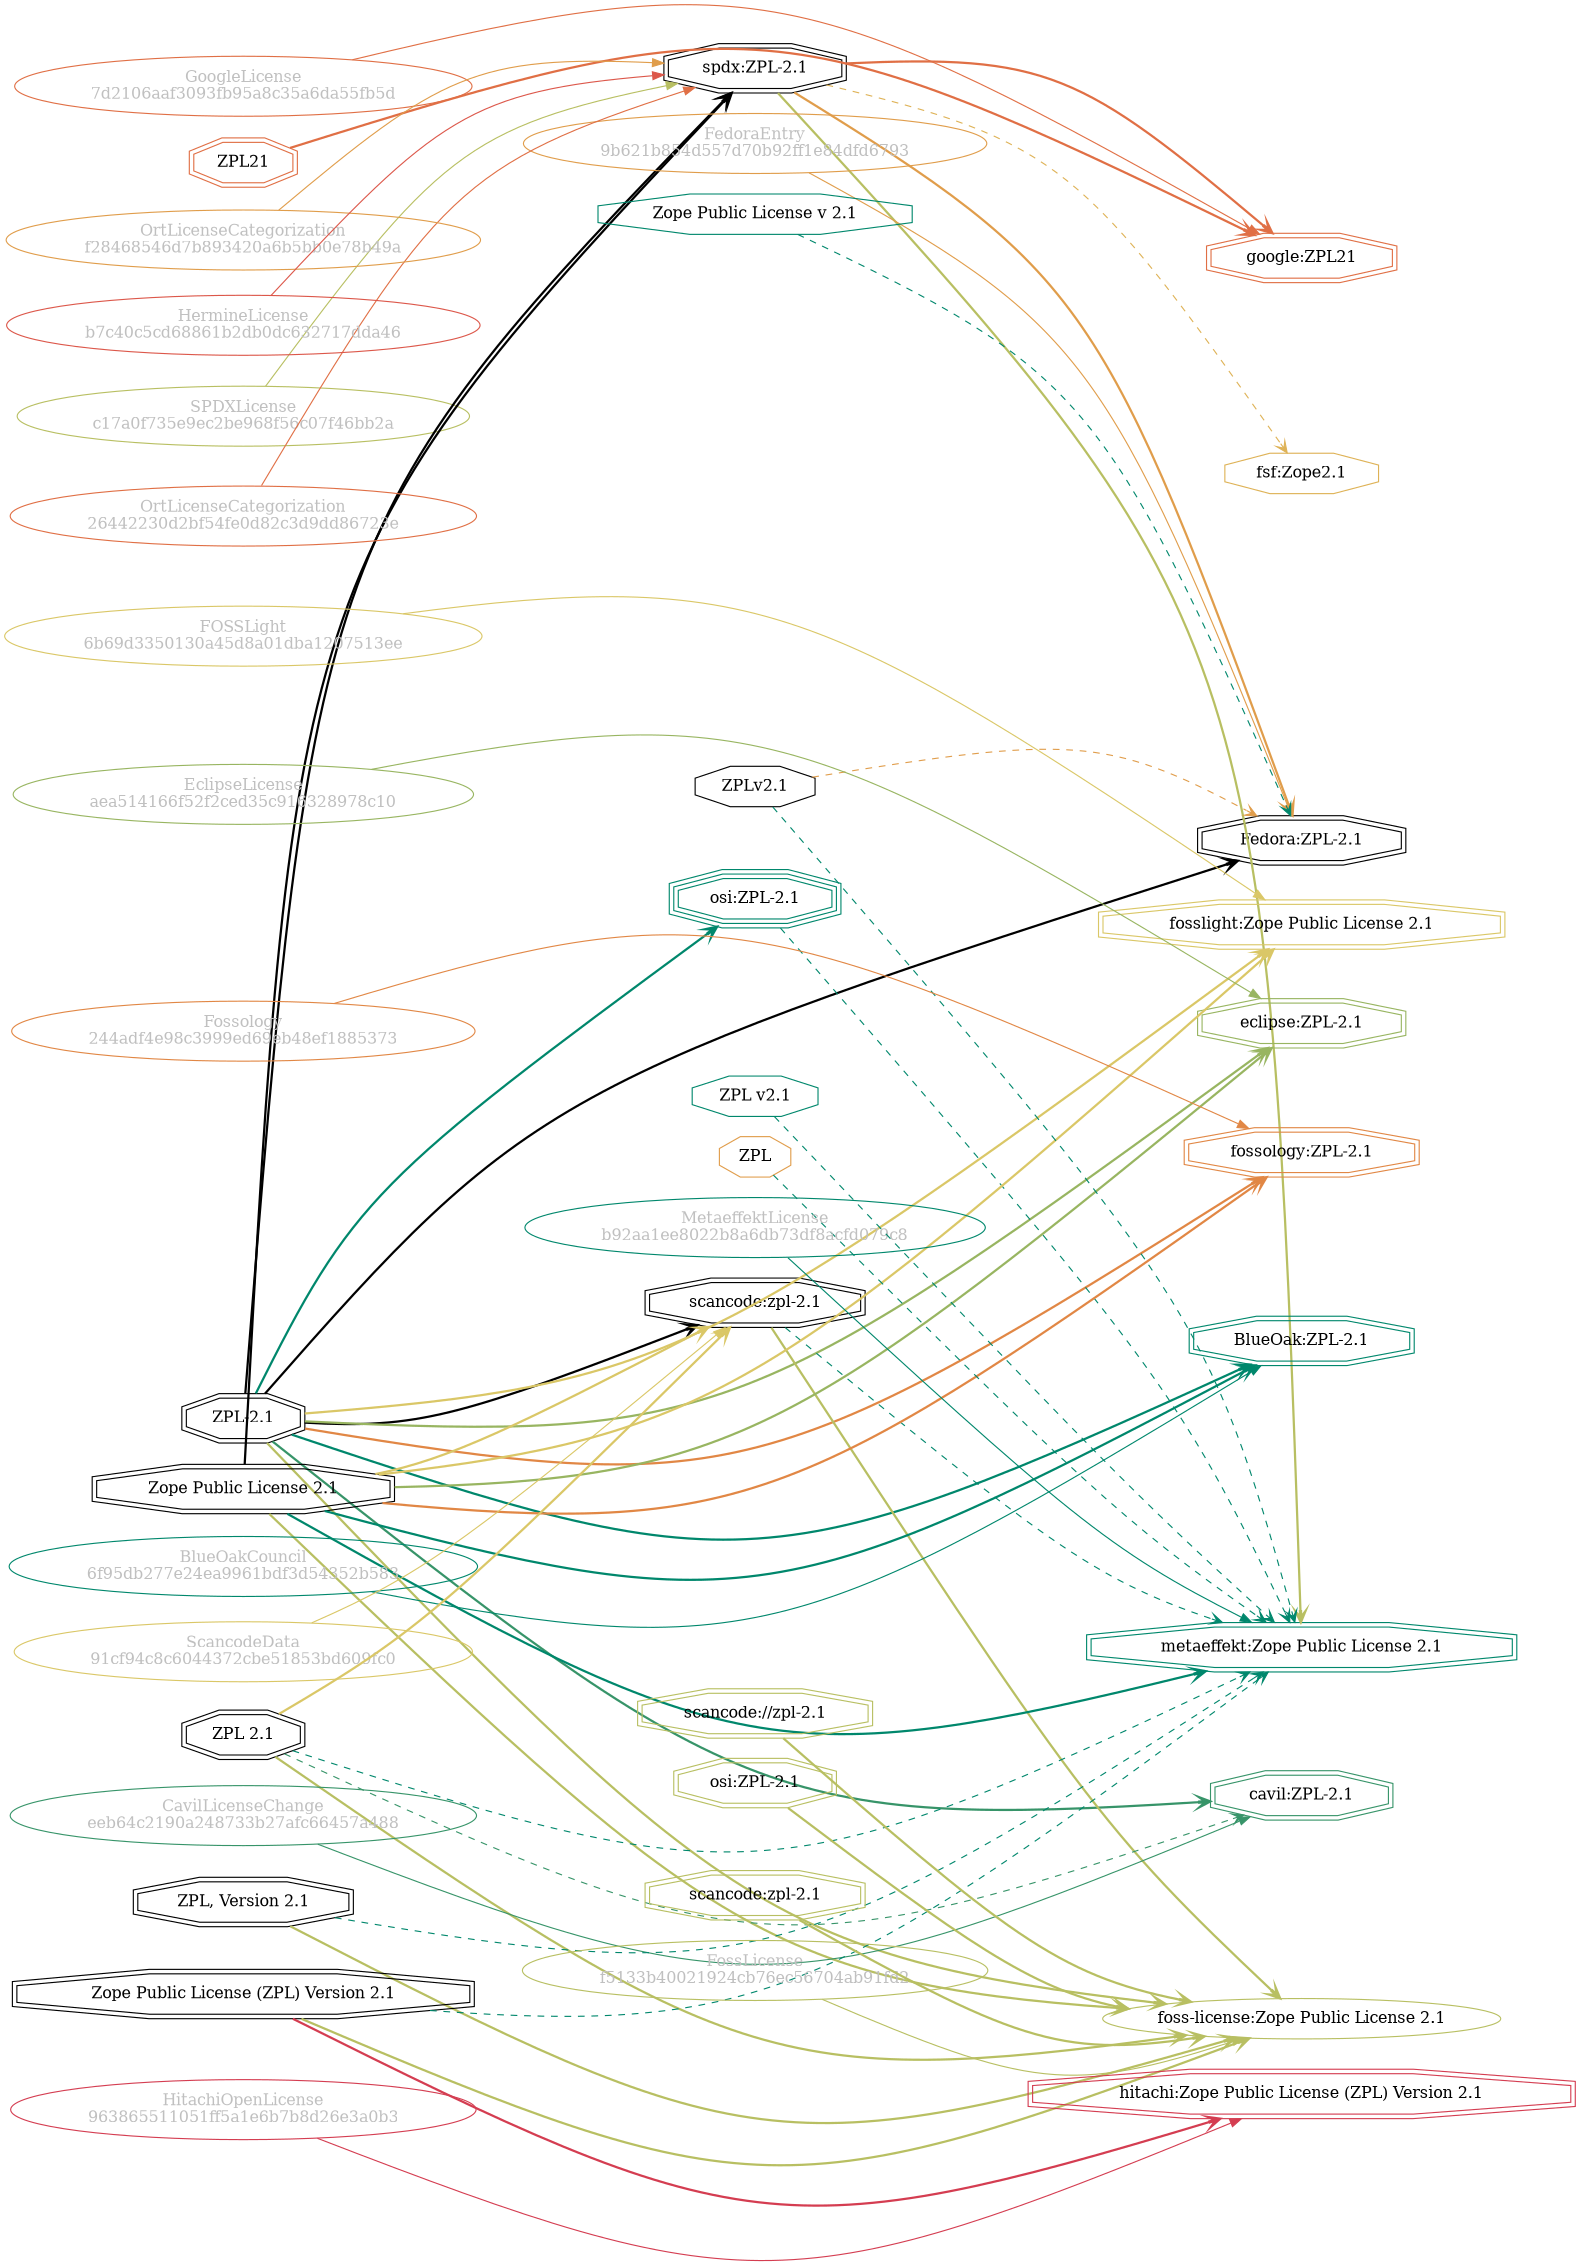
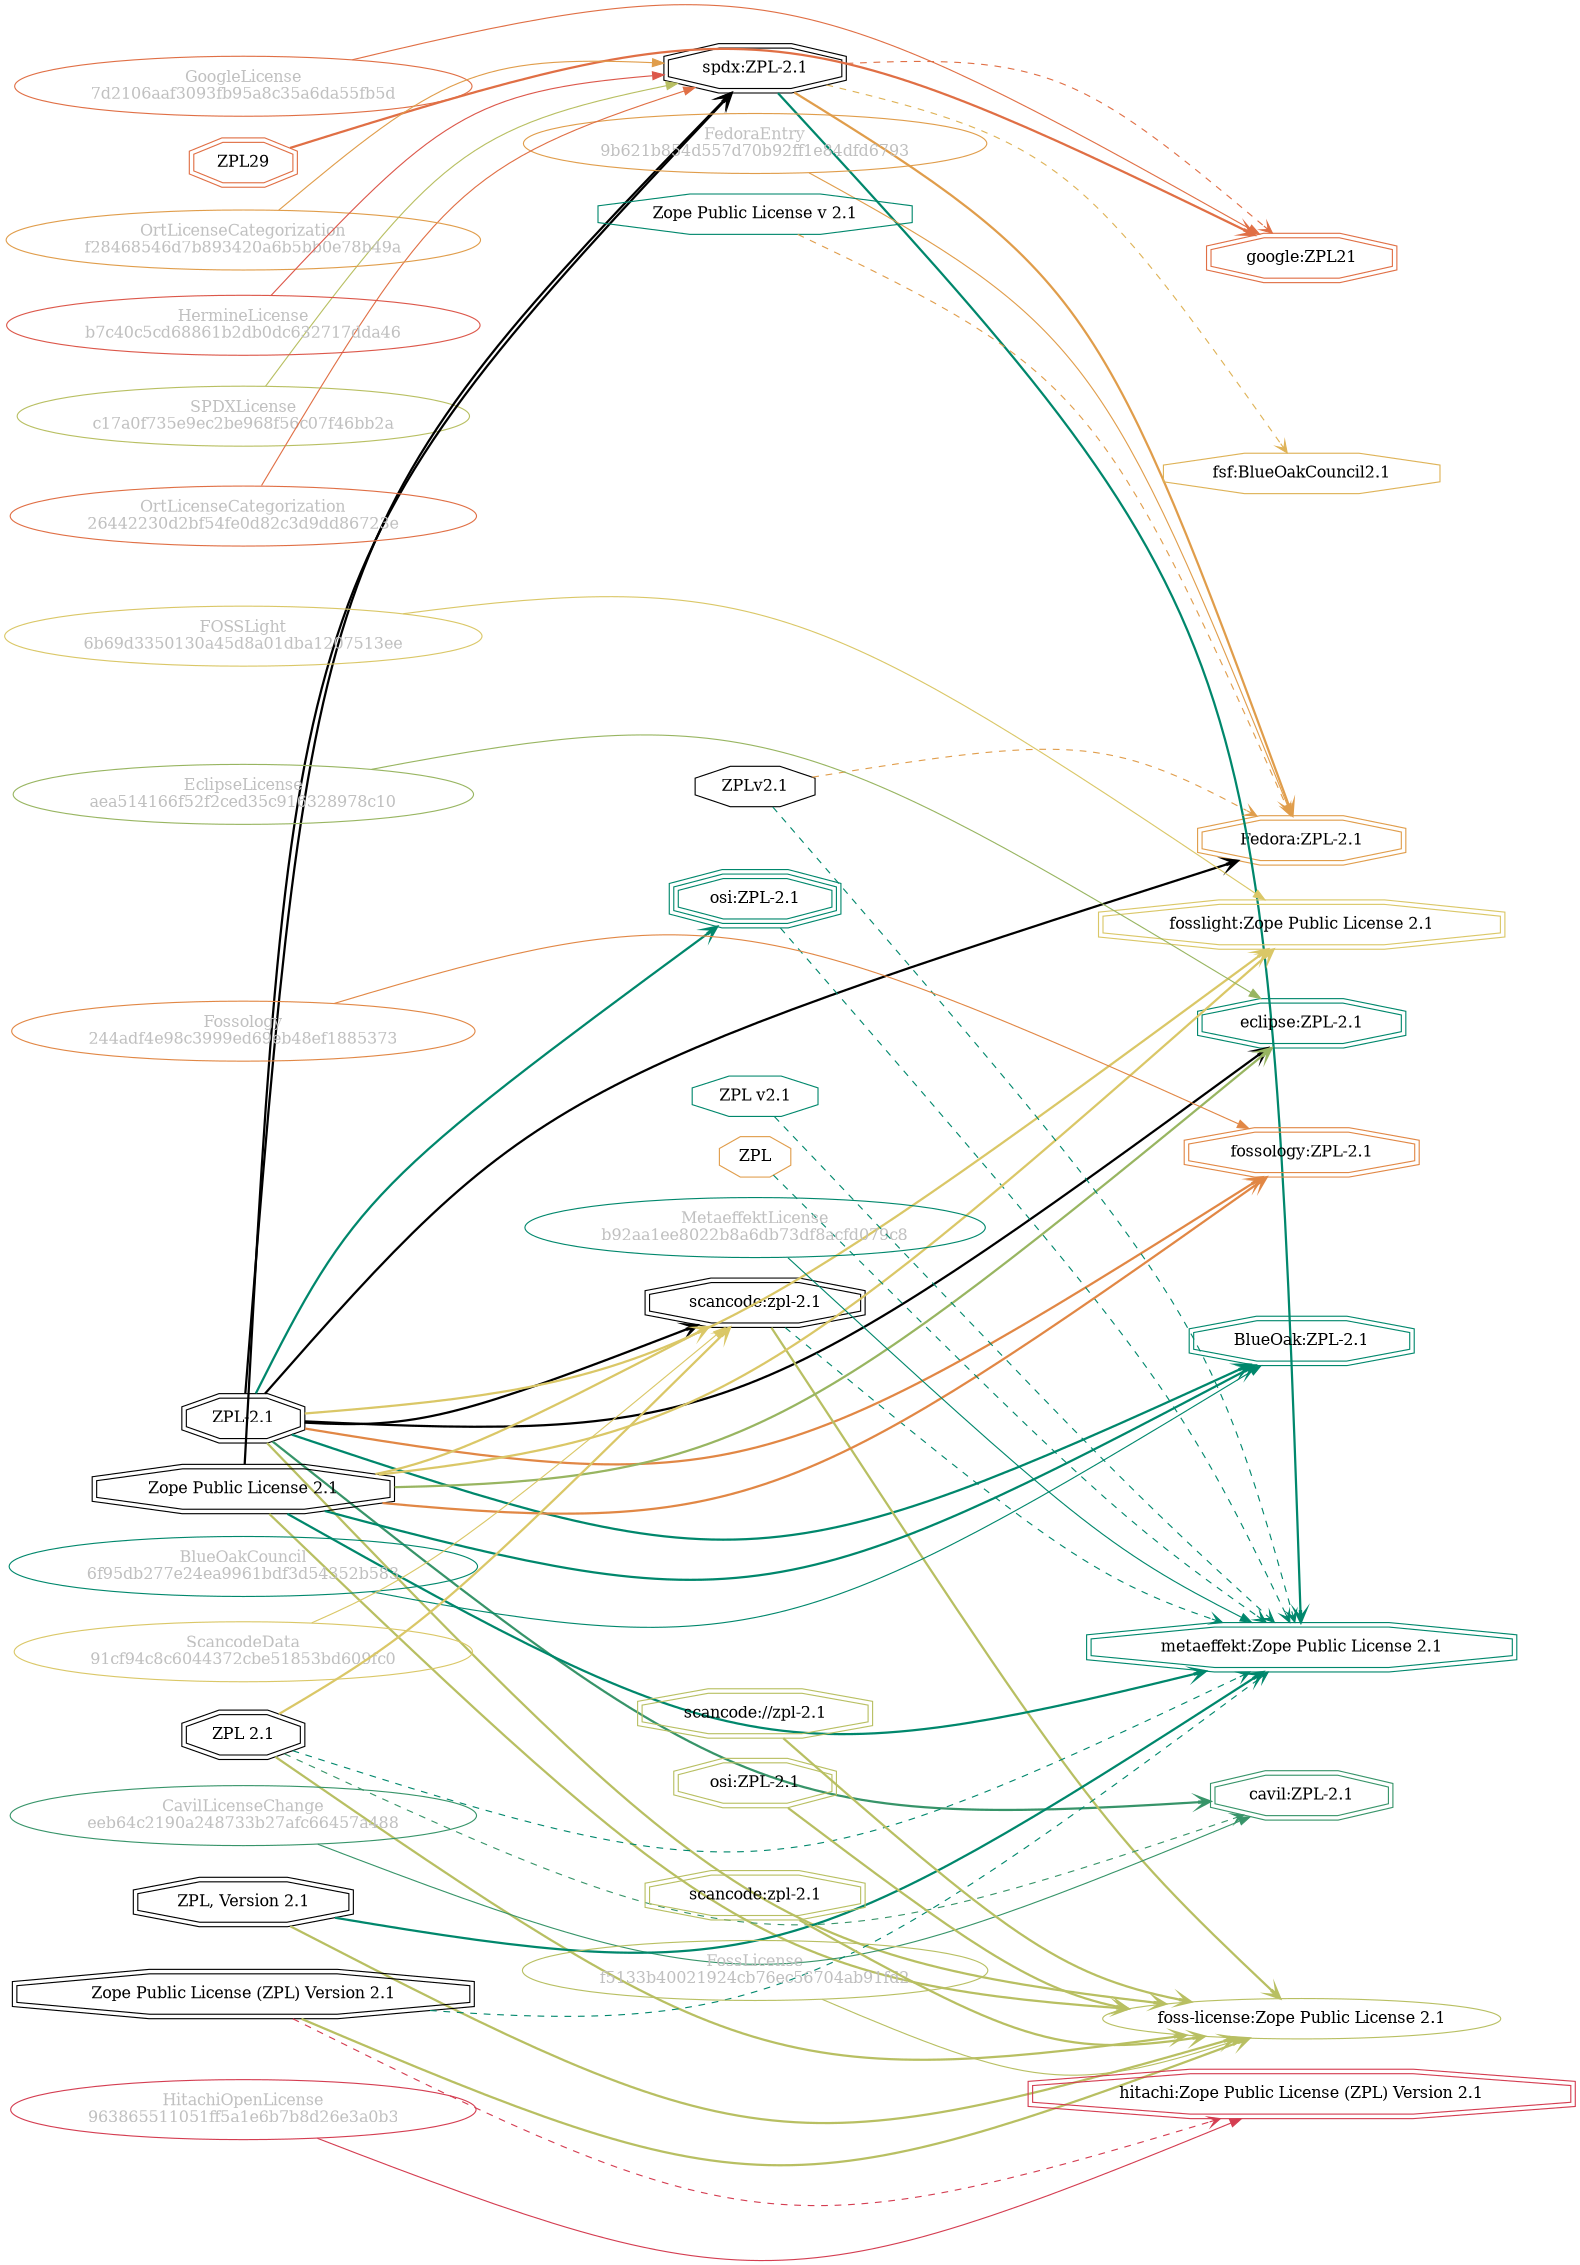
(1075, 90) -> (1075, 90)
(243, 162) -> (243, 162)
(1110, 458) -> (1110, 458)
(1302, 473) -> (1302, 473)
(1232, 780) -> (1232, 780)
(1302, 840) -> (1302, 840)
(1302, 1023) -> (1302, 1023)
(844, 1338) -> (844, 1338)
(847, 1911) -> (847, 1911)
(738, 2198) -> (738, 2198)
